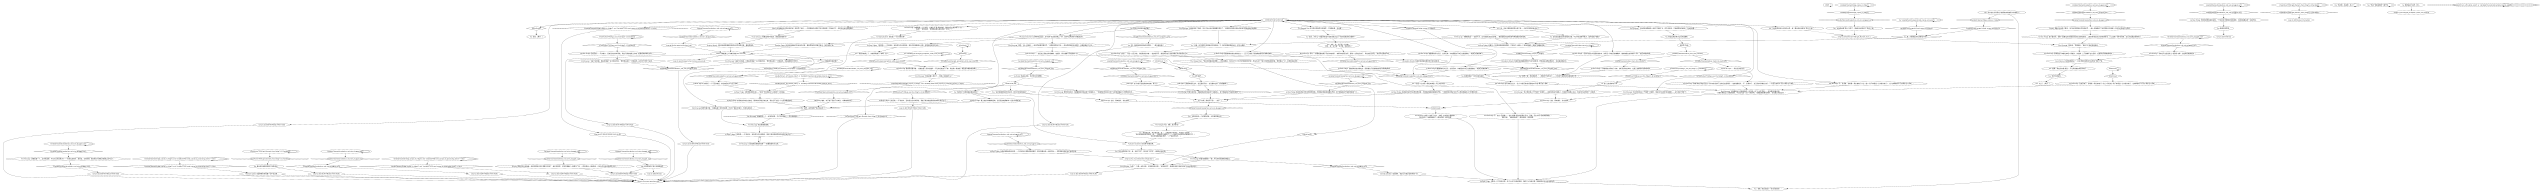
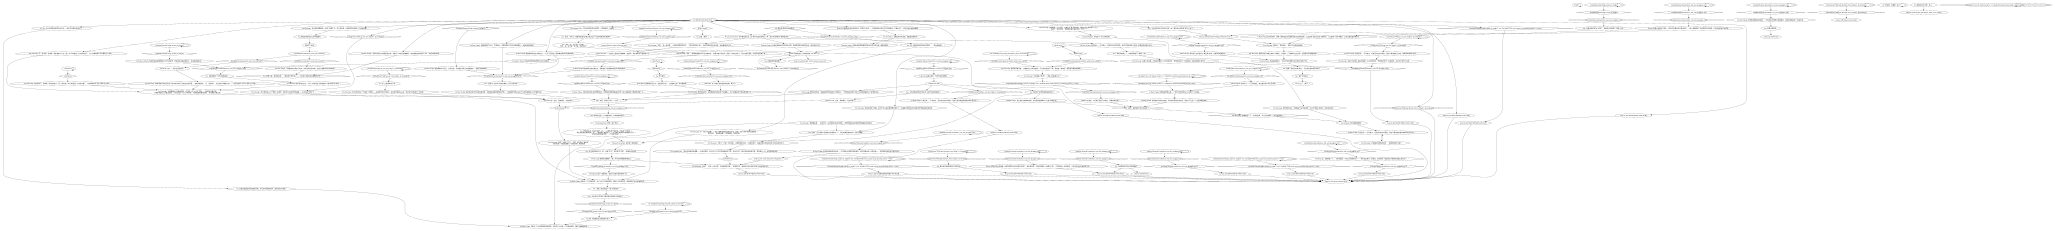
(2378, 5) -> none
(1917, 37) -> (599, 219)
(1986, 182) -> (606, 192)
